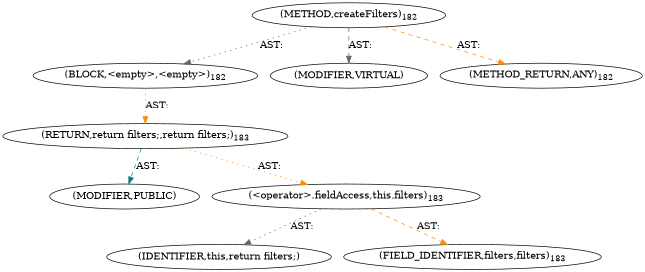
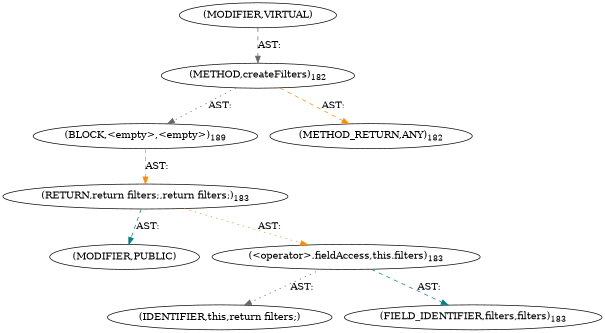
(349, 42) -> (258, 42)
(218, 75) -> (218, 135)
(145, 102) -> (145, 163)
(406, 225) -> (406, 286)
